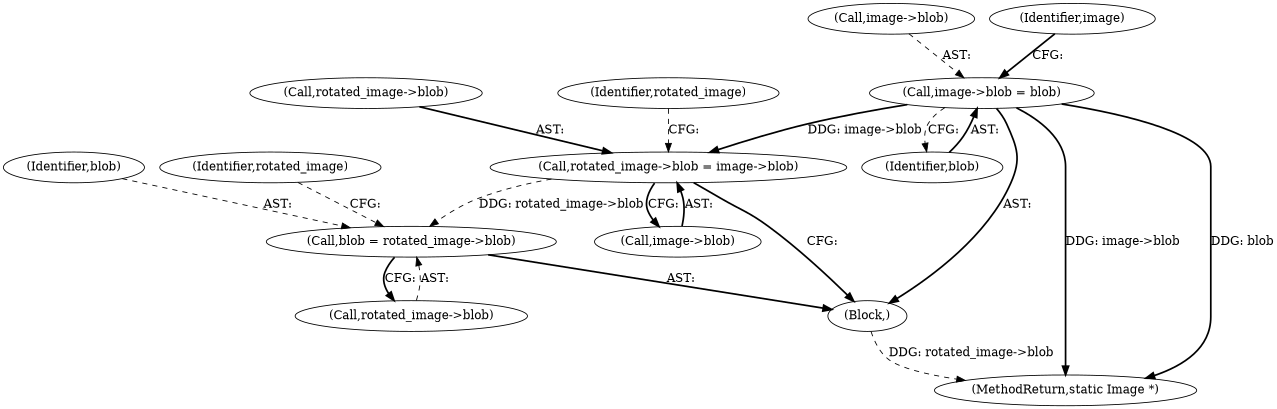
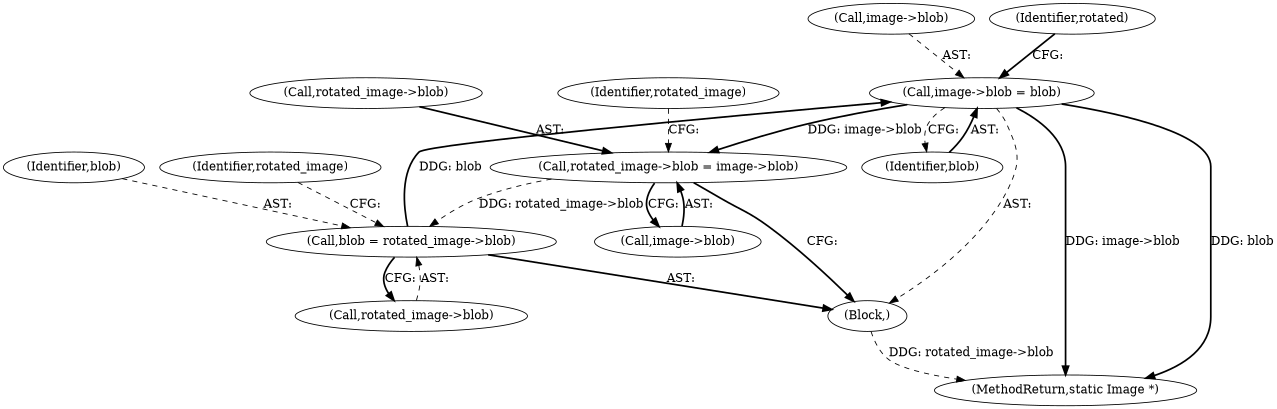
(1072, 19) -> (1072, 19)
none -> (611, 128)
(989, 219) -> (989, 219)
